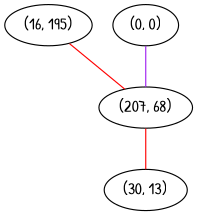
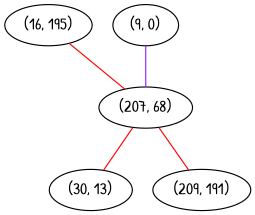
(146, 25) -> (146, 25)
none -> (202, 190)
